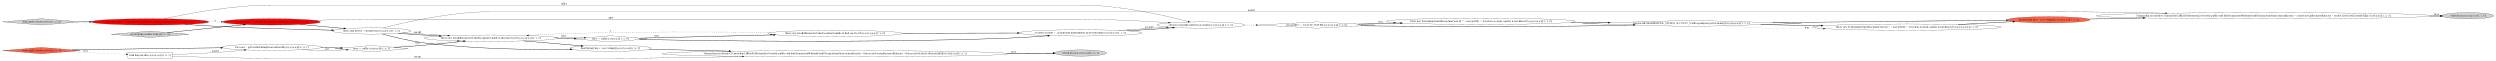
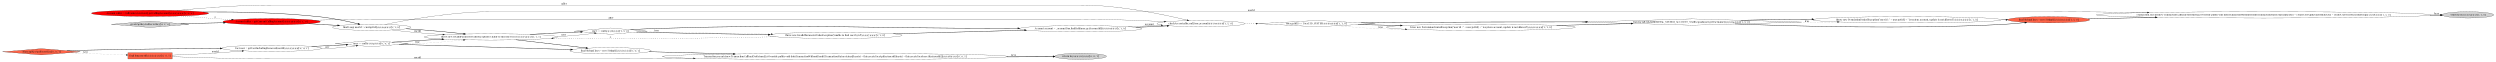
(41, 22) -> none
(476, 47) -> (485, 47)
(150, 55) -> (150, 56)
